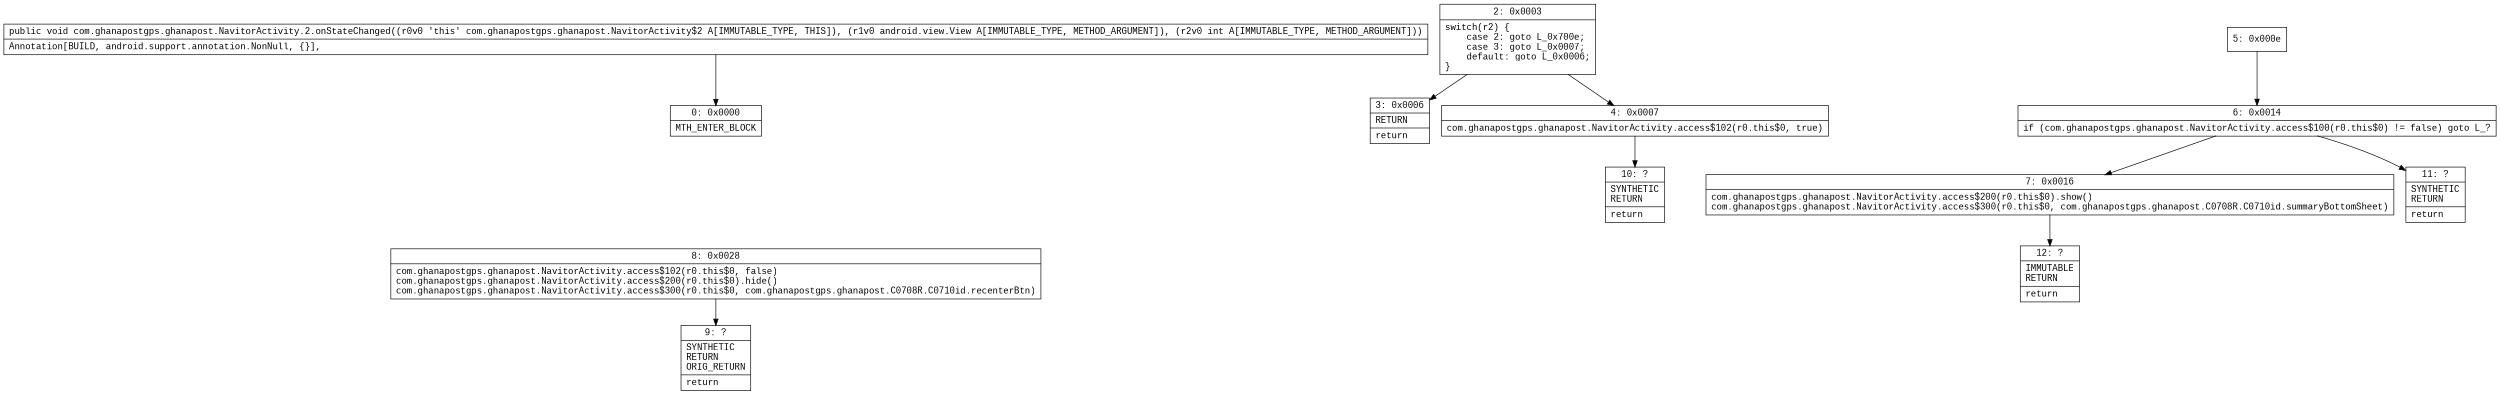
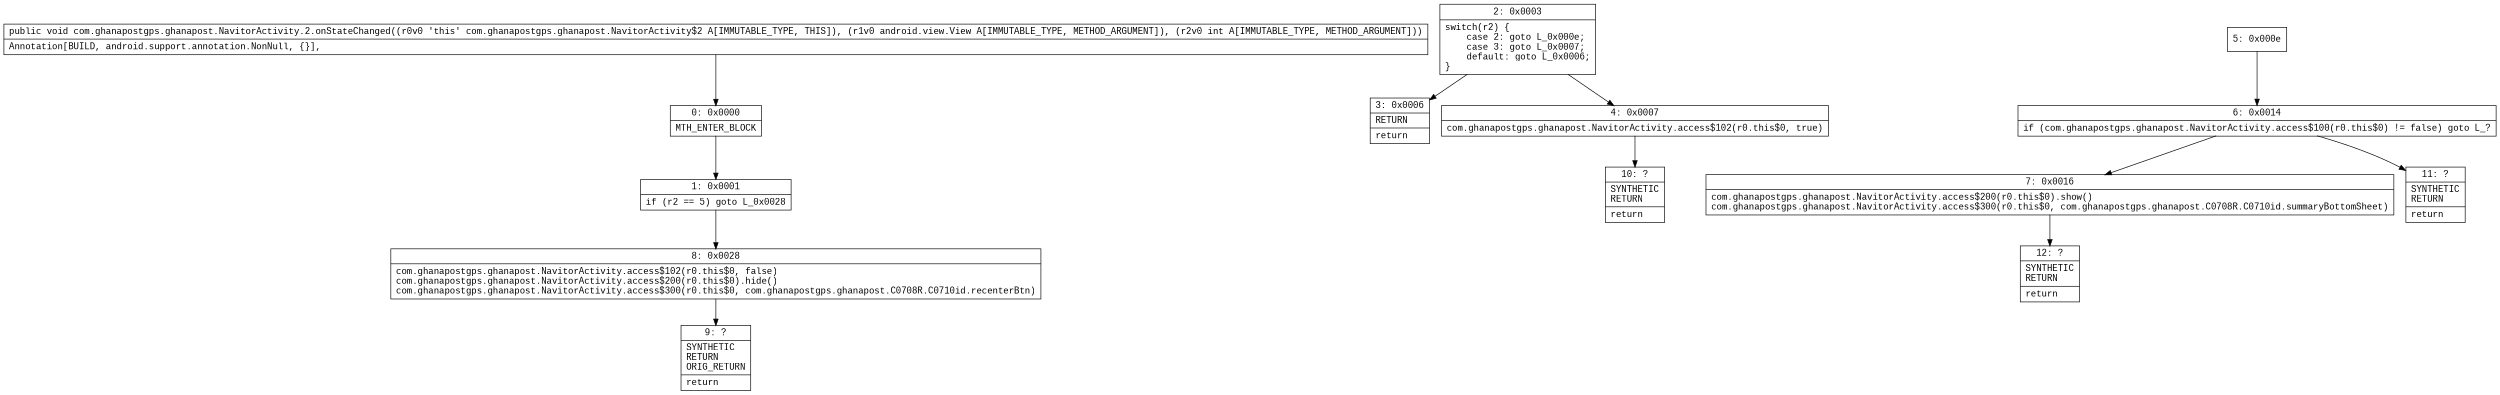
(1515, 37) -> (1515, 37)
none -> (716, 195)
(2050, 268) -> (2050, 268)
